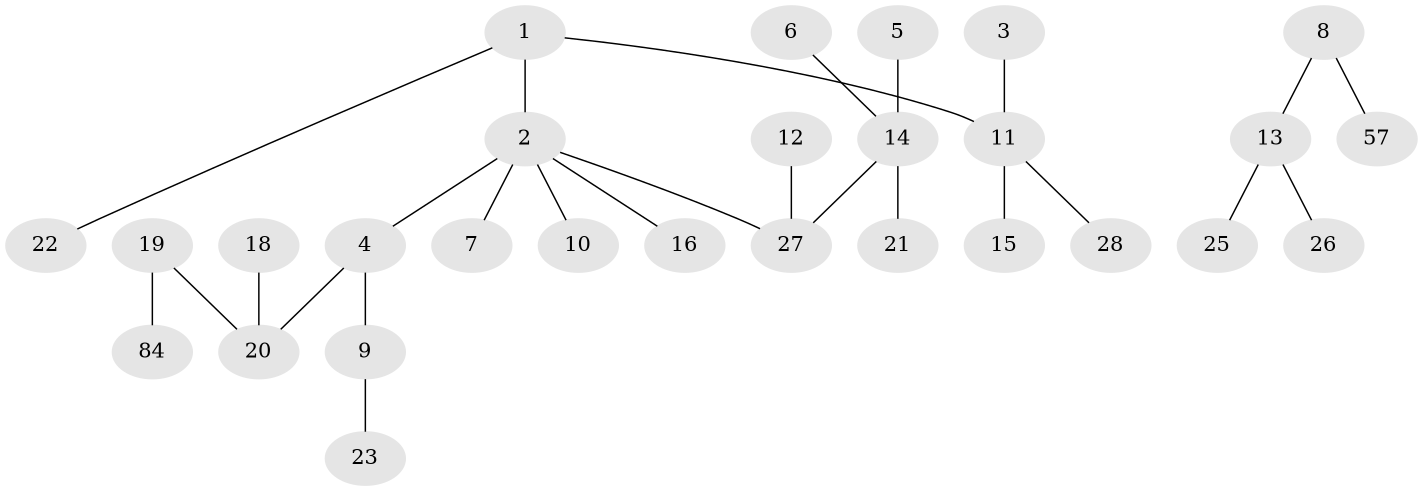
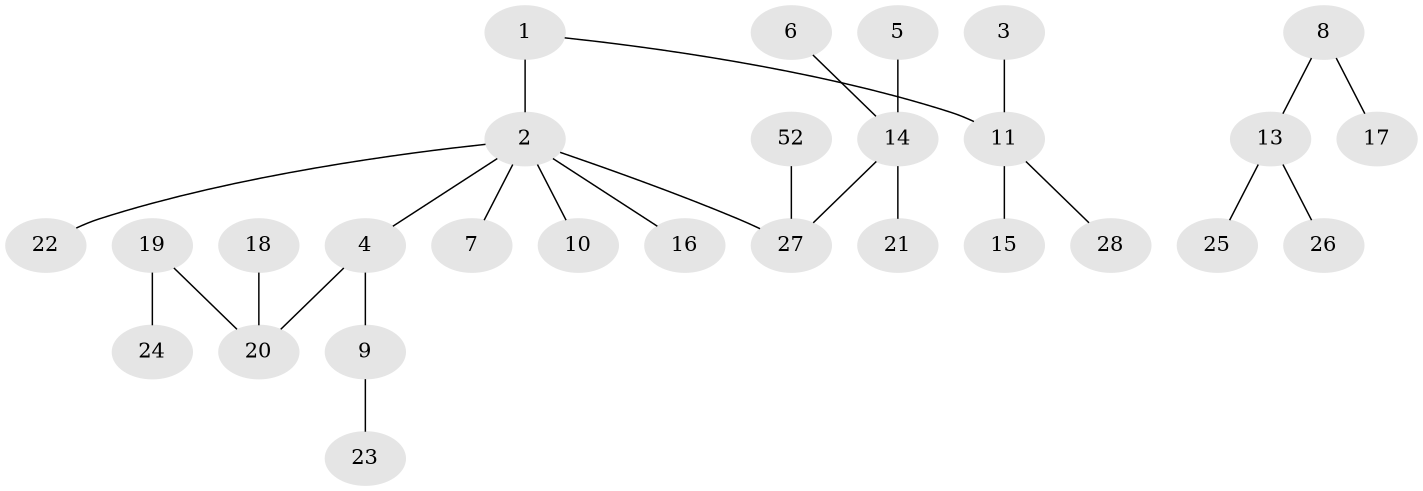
(284, 137) -> (278, 175)
(791, 139) -> (791, 139)
(1377, 139) -> (1377, 139)
(152, 352) -> (152, 352)
